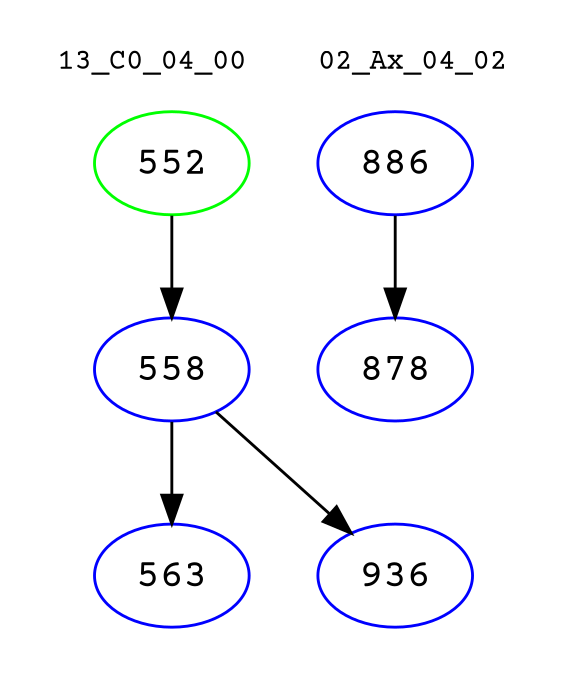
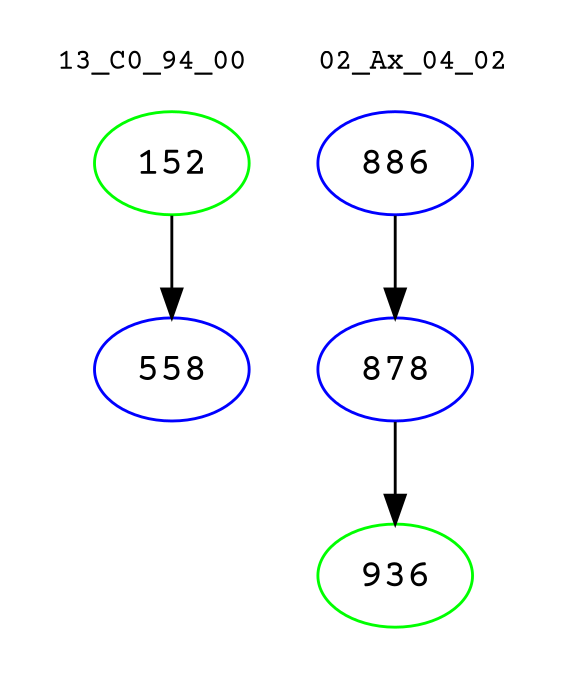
(153, 62) -> (153, 62)
(172, 163) -> (172, 163)
(253, 445) -> (395, 458)
(172, 576) -> none
(395, 576) -> (395, 576)
